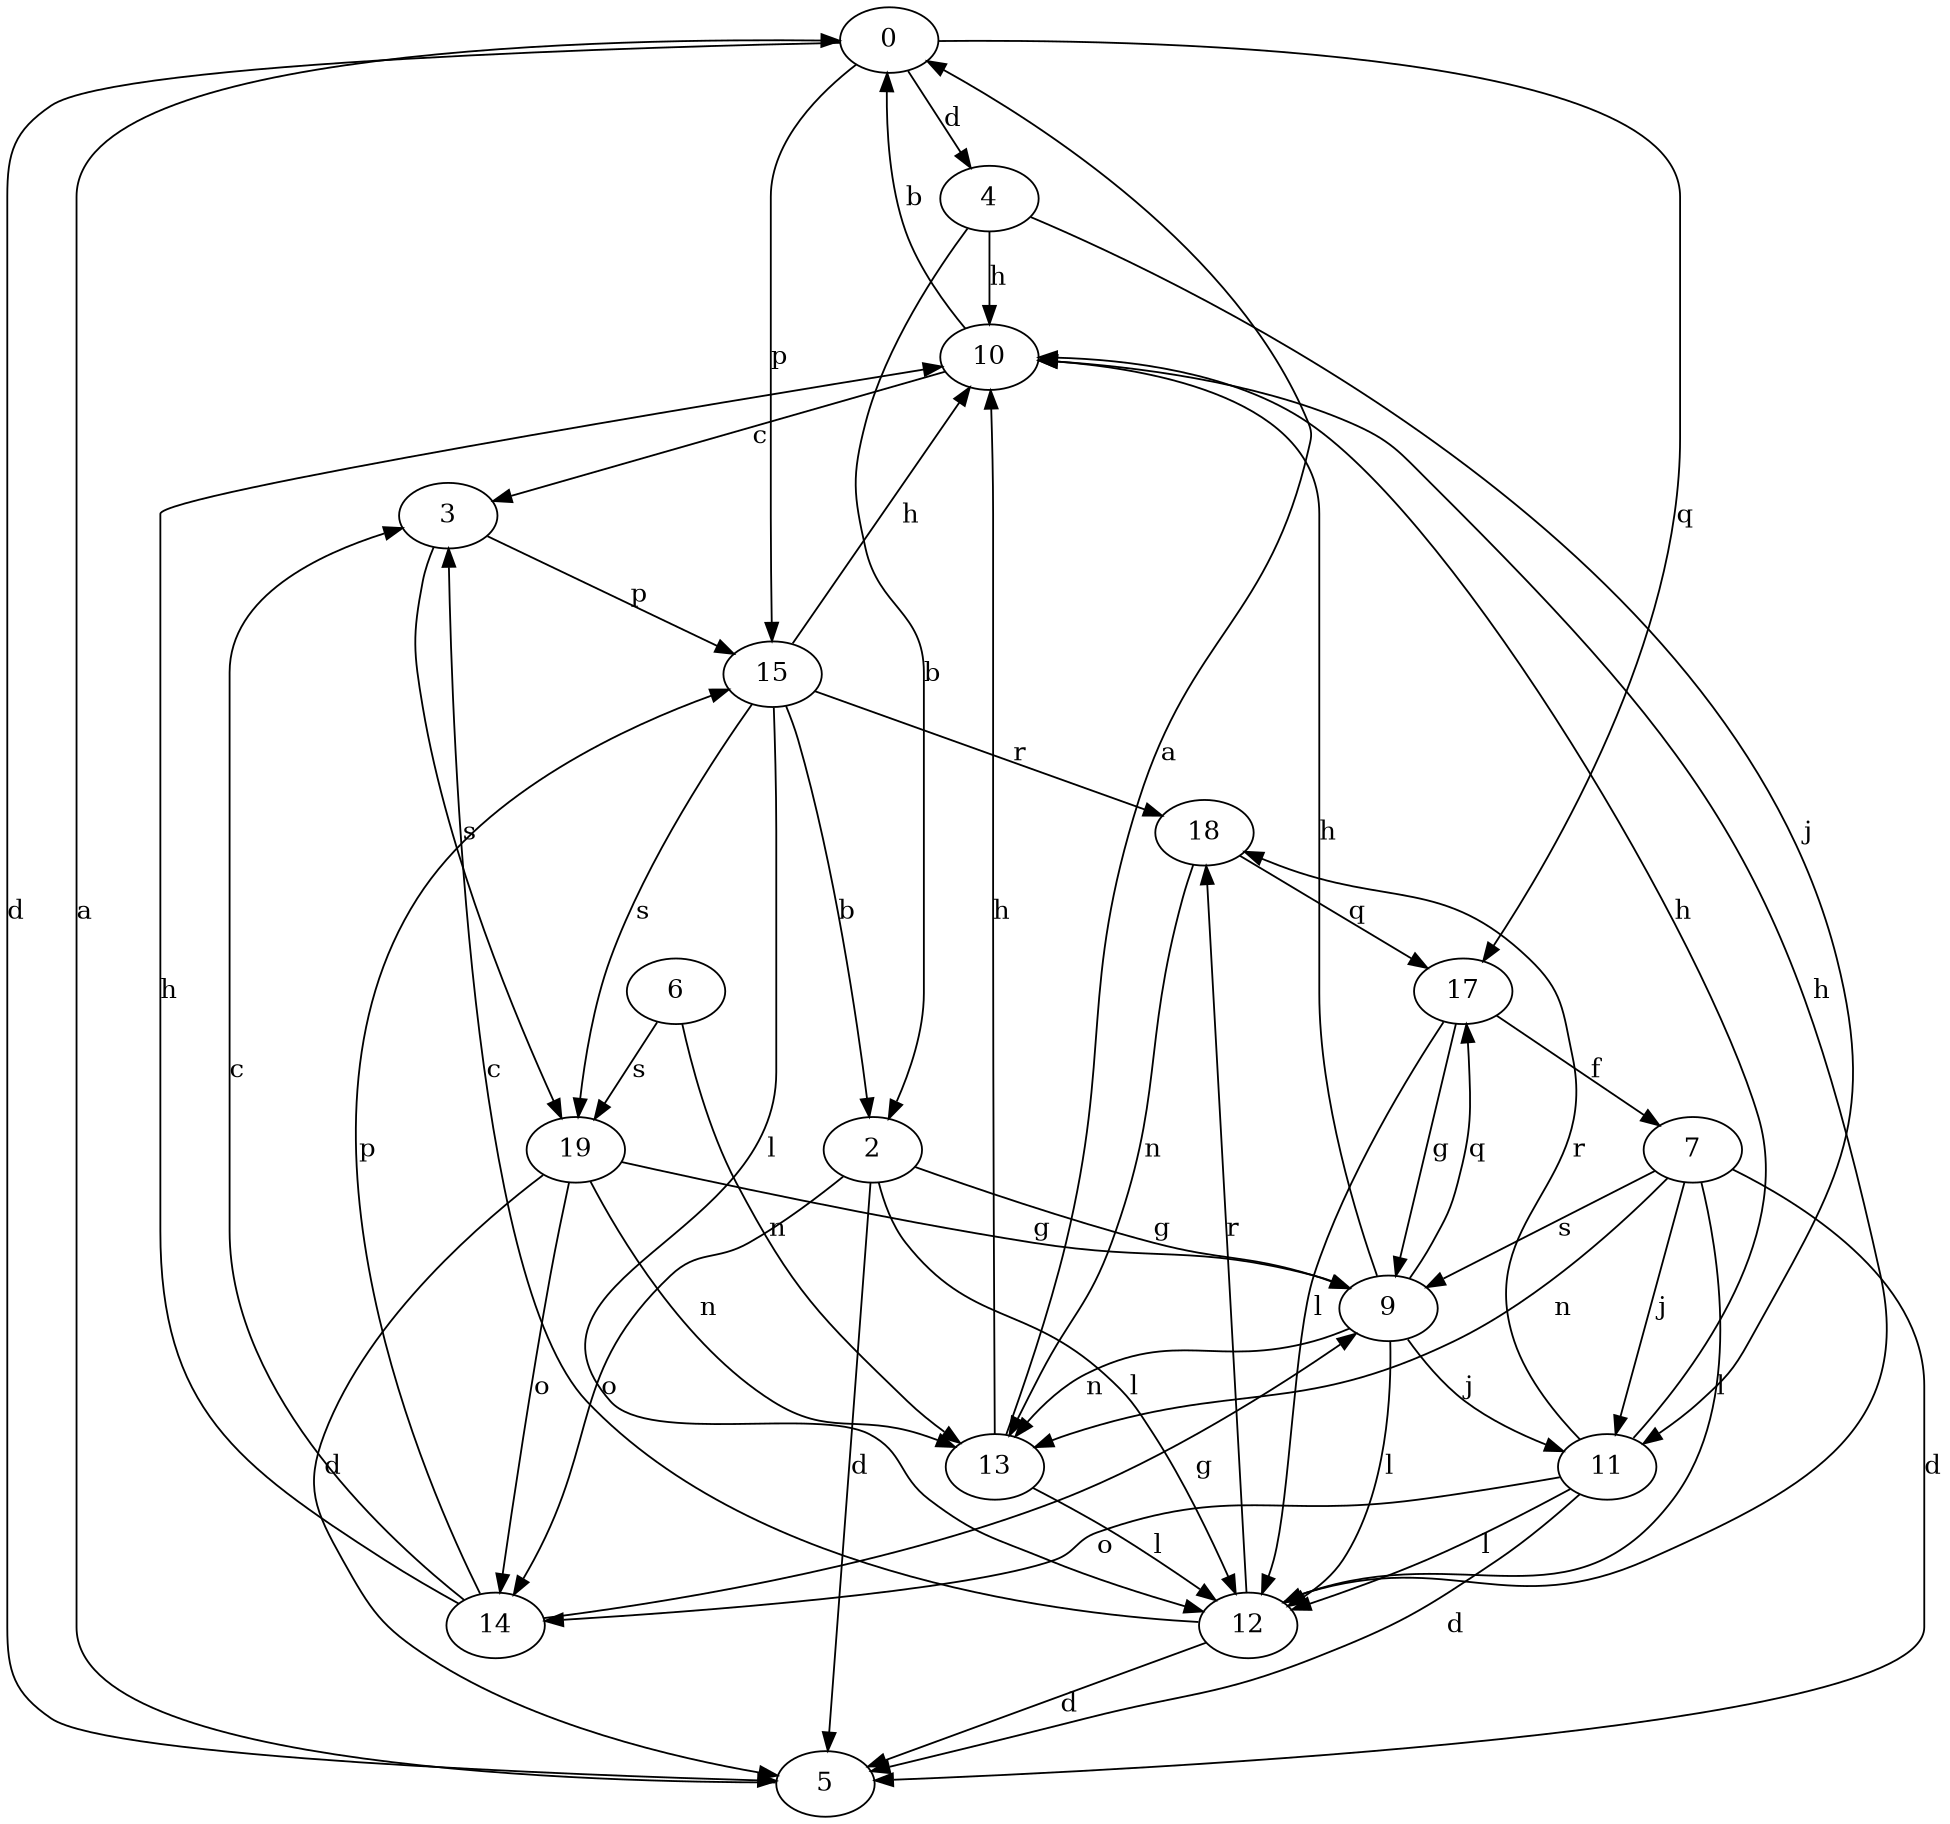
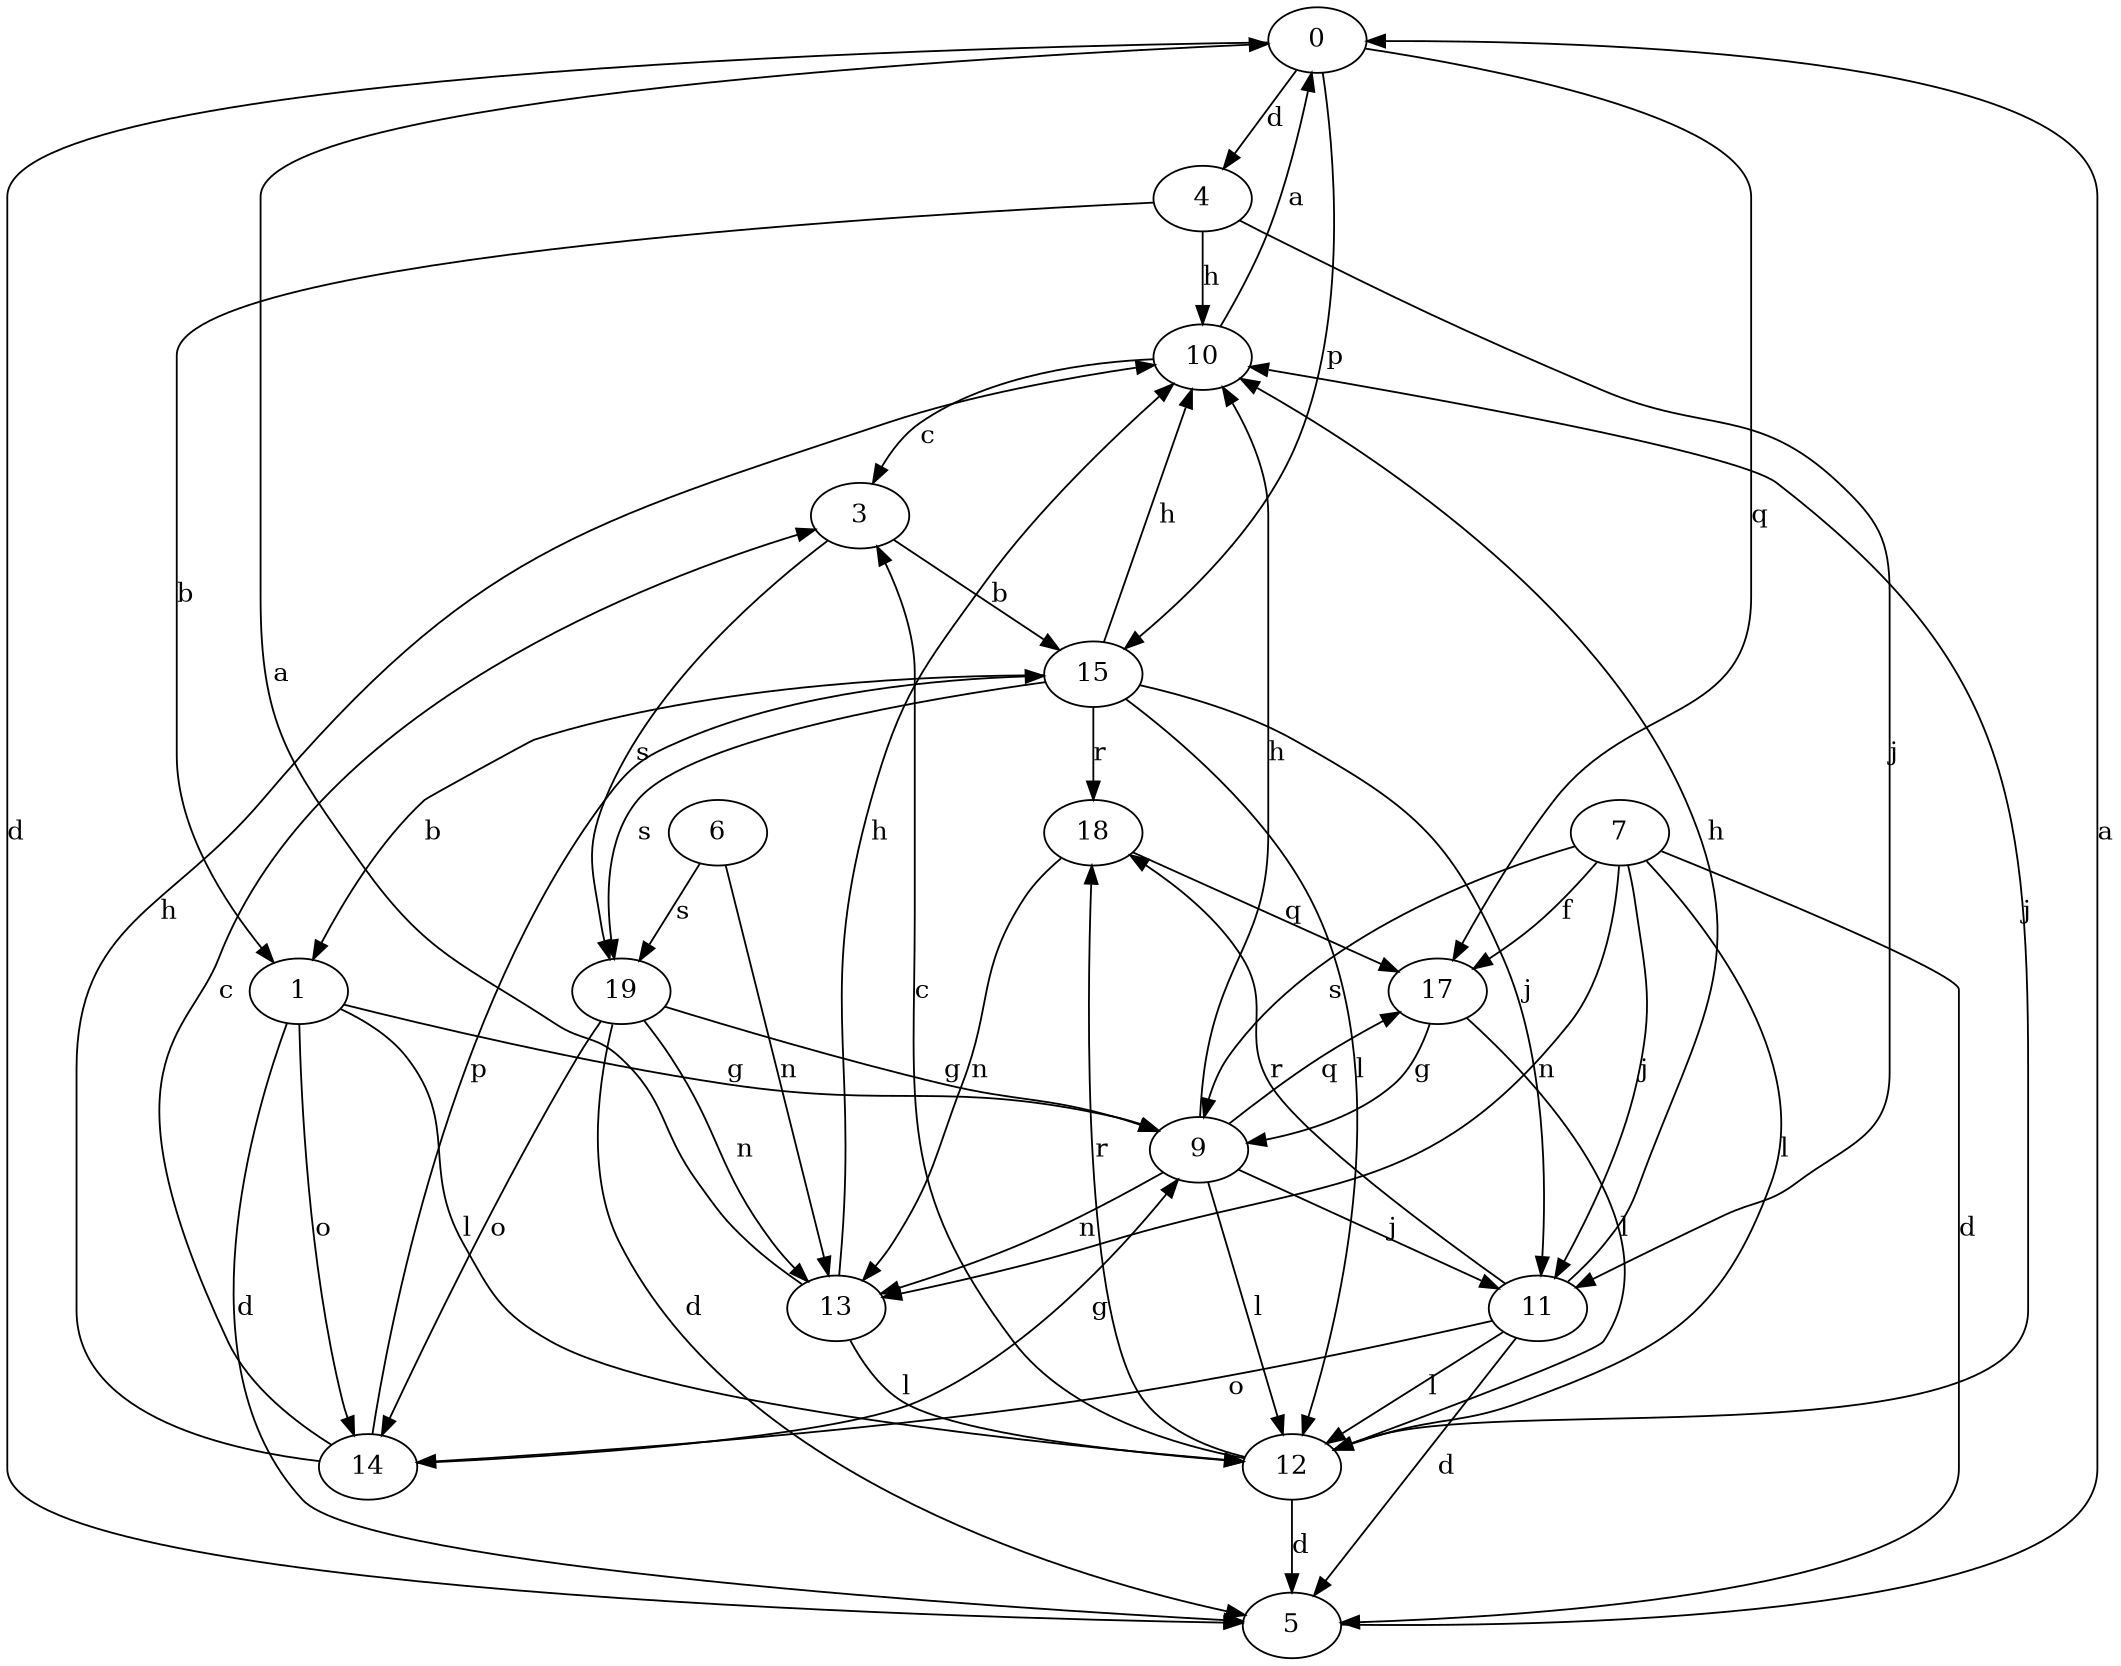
(915, 199) -> (1297, 199)
(640, 595) -> (1000, 595)
none -> (1454, 866)
(1822, 991) -> (2027, 912)
(1559, 1058) -> (1547, 915)
(873, 1150) -> (299, 991)
